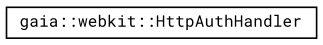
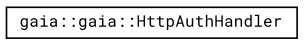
(162, 23) -> (152, 23)
